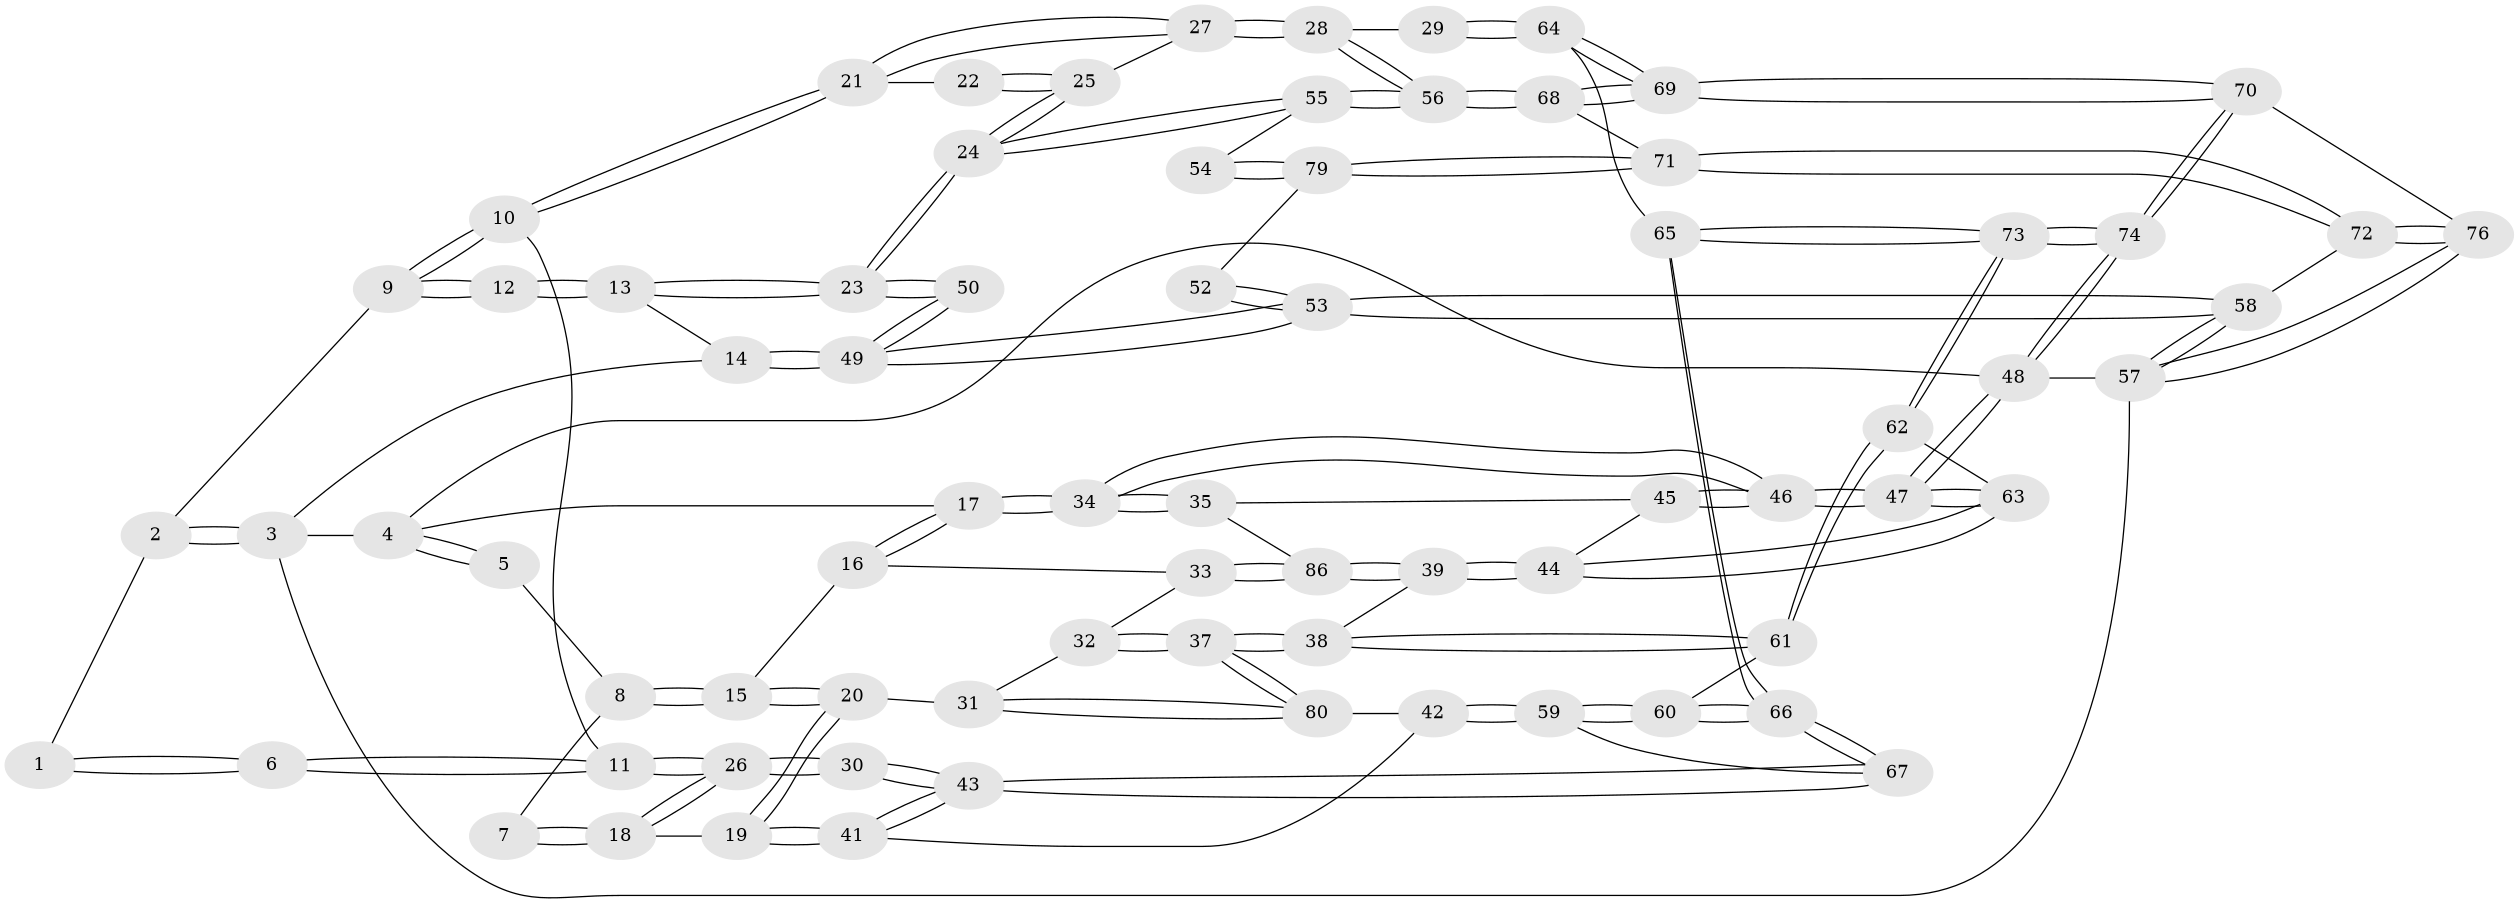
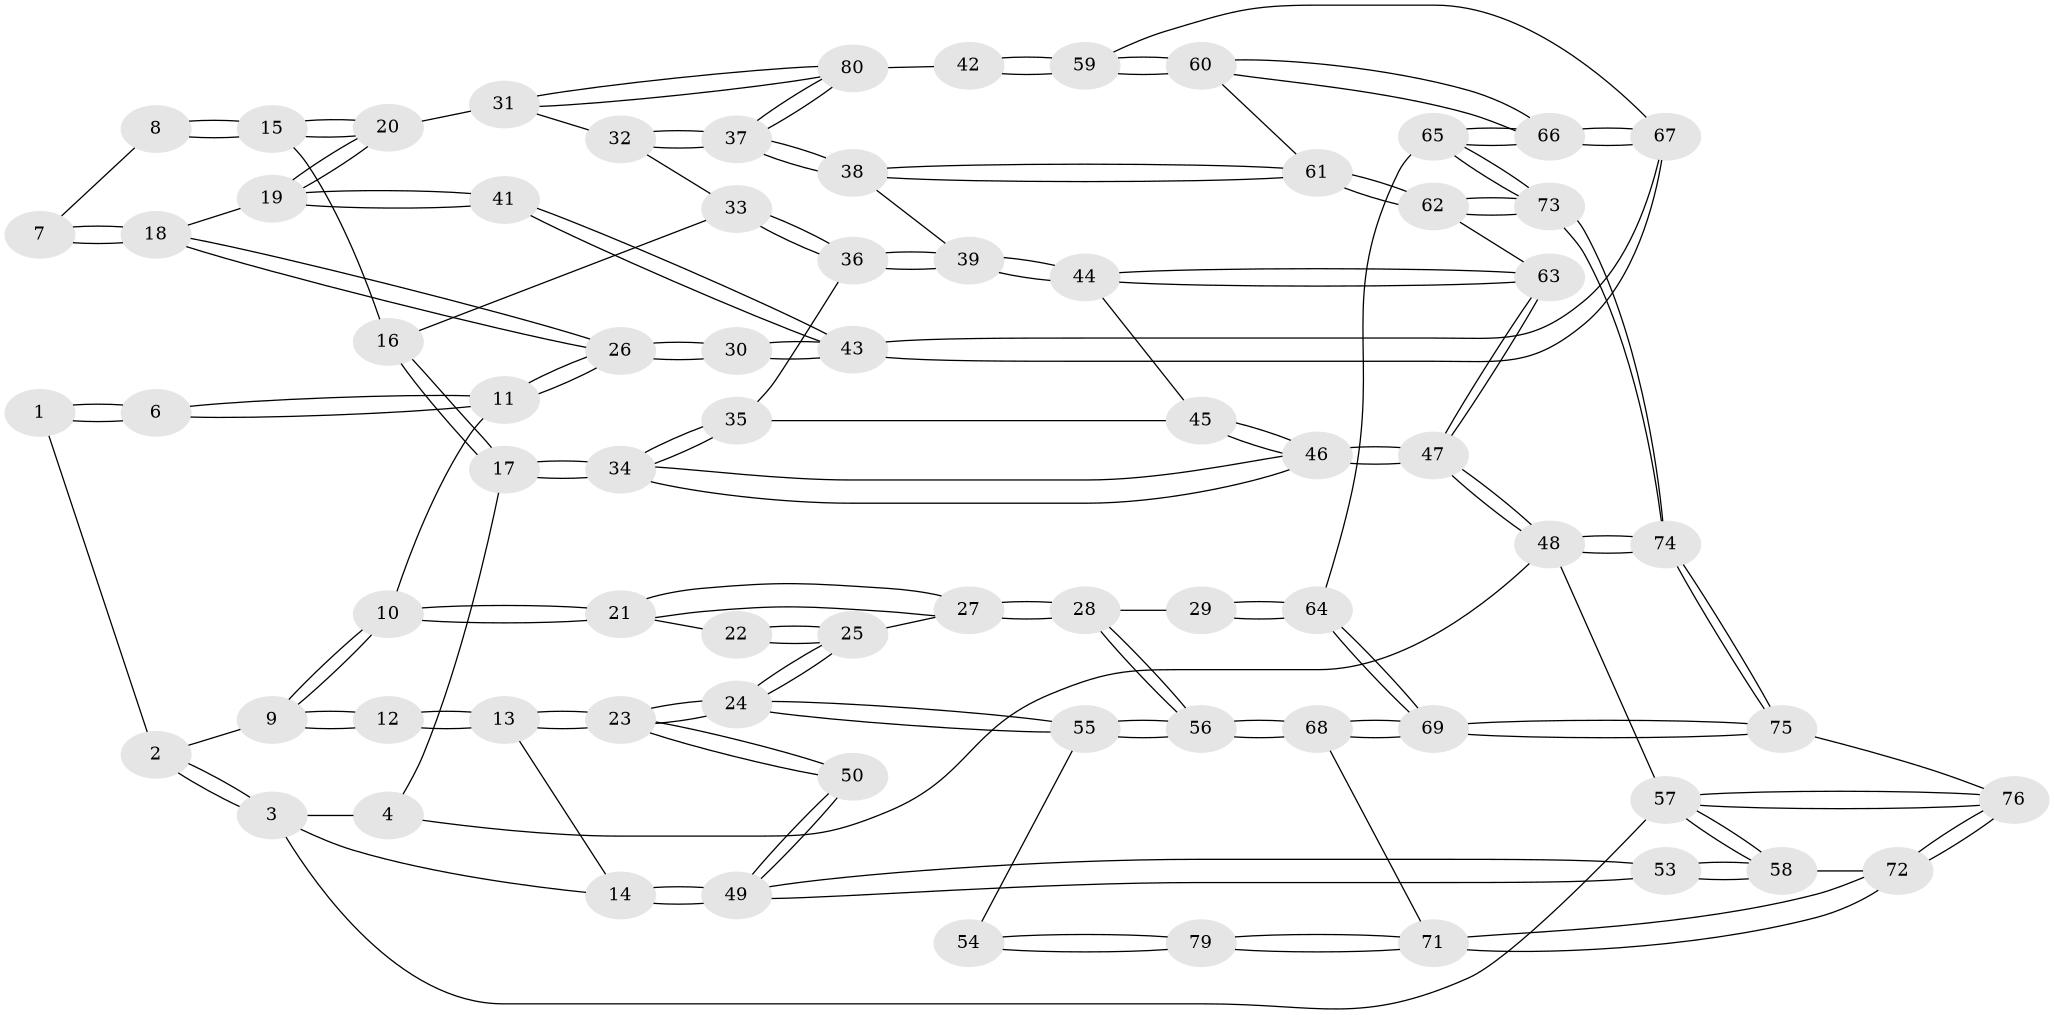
(2246, 92) -> (1782, 729)
(1201, 289) -> none
(504, 565) -> none
(1317, 572) -> (853, 261)
(1168, 846) -> none
